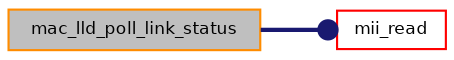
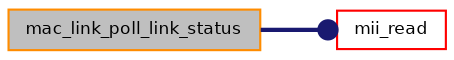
(134, 30) -> (134, 30)
